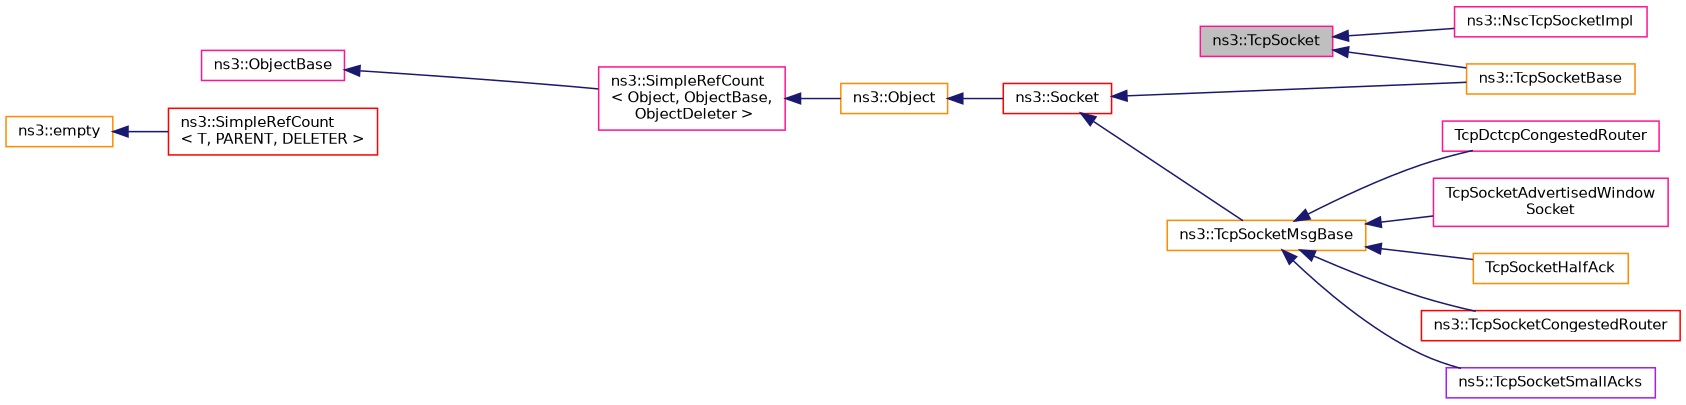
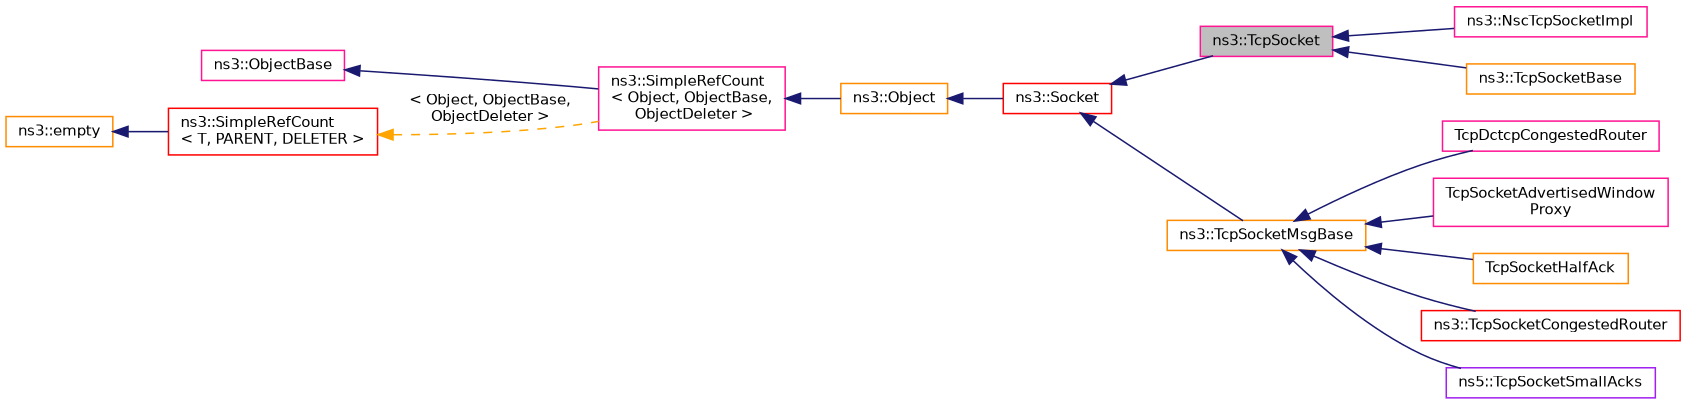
(1297, 89) -> (1169, 68)
none -> (496, 132)
(1551, 202) -> (1551, 202)
